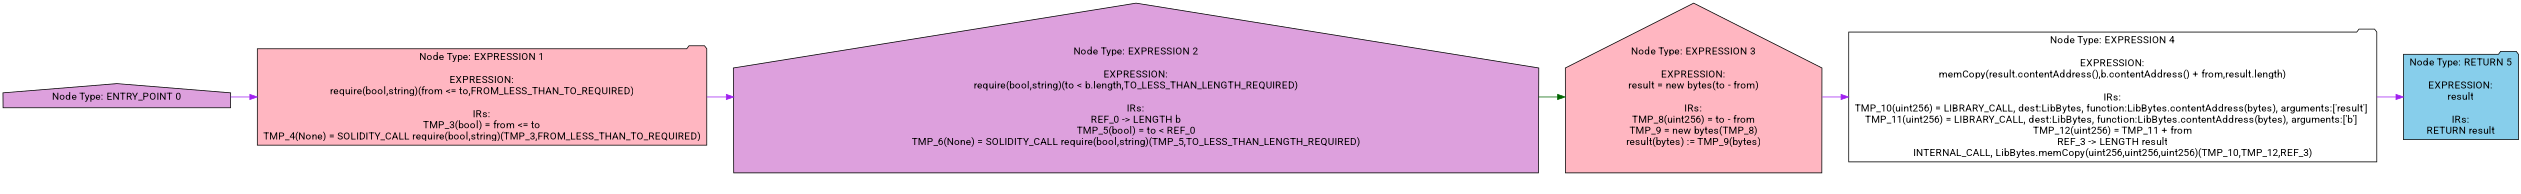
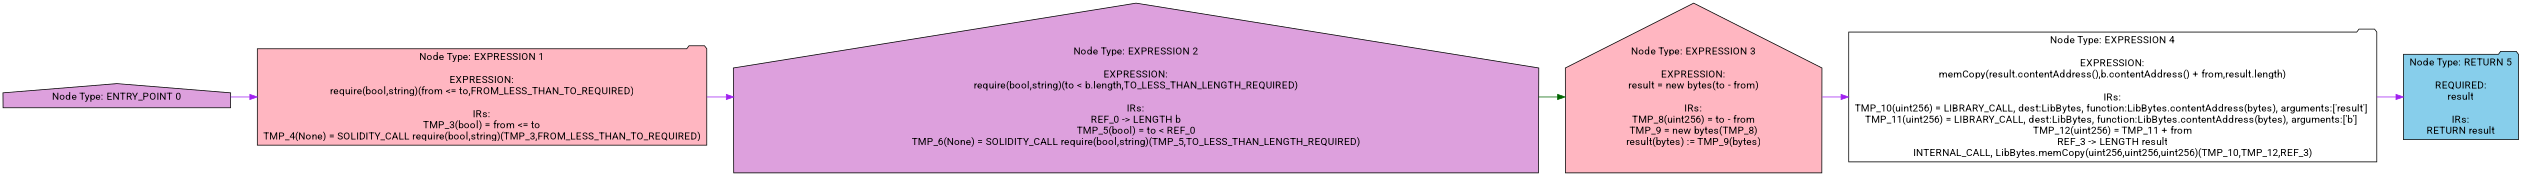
(2461, 97) -> (2461, 97)
